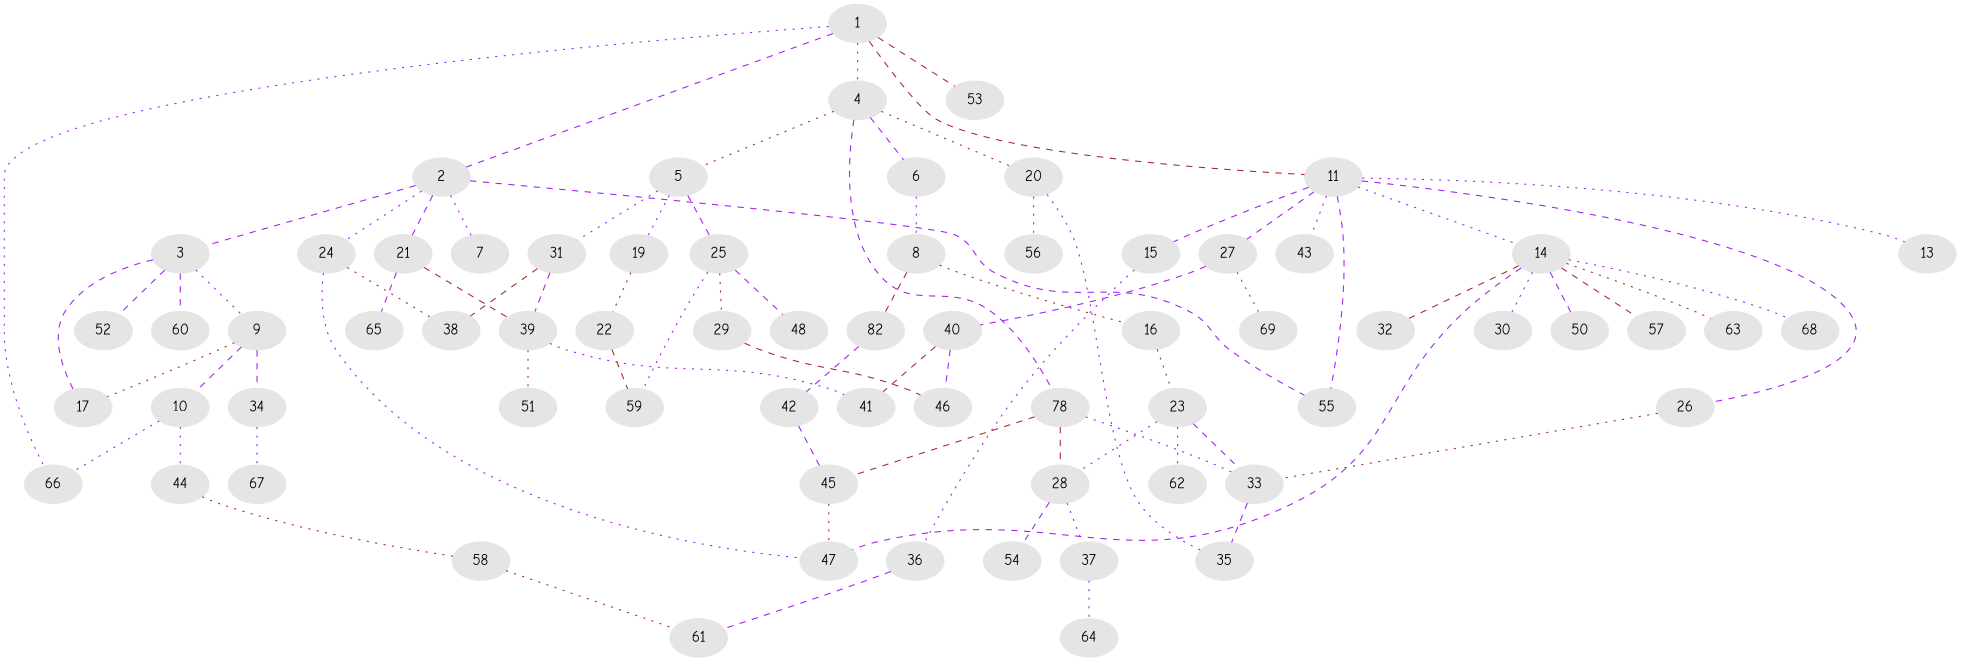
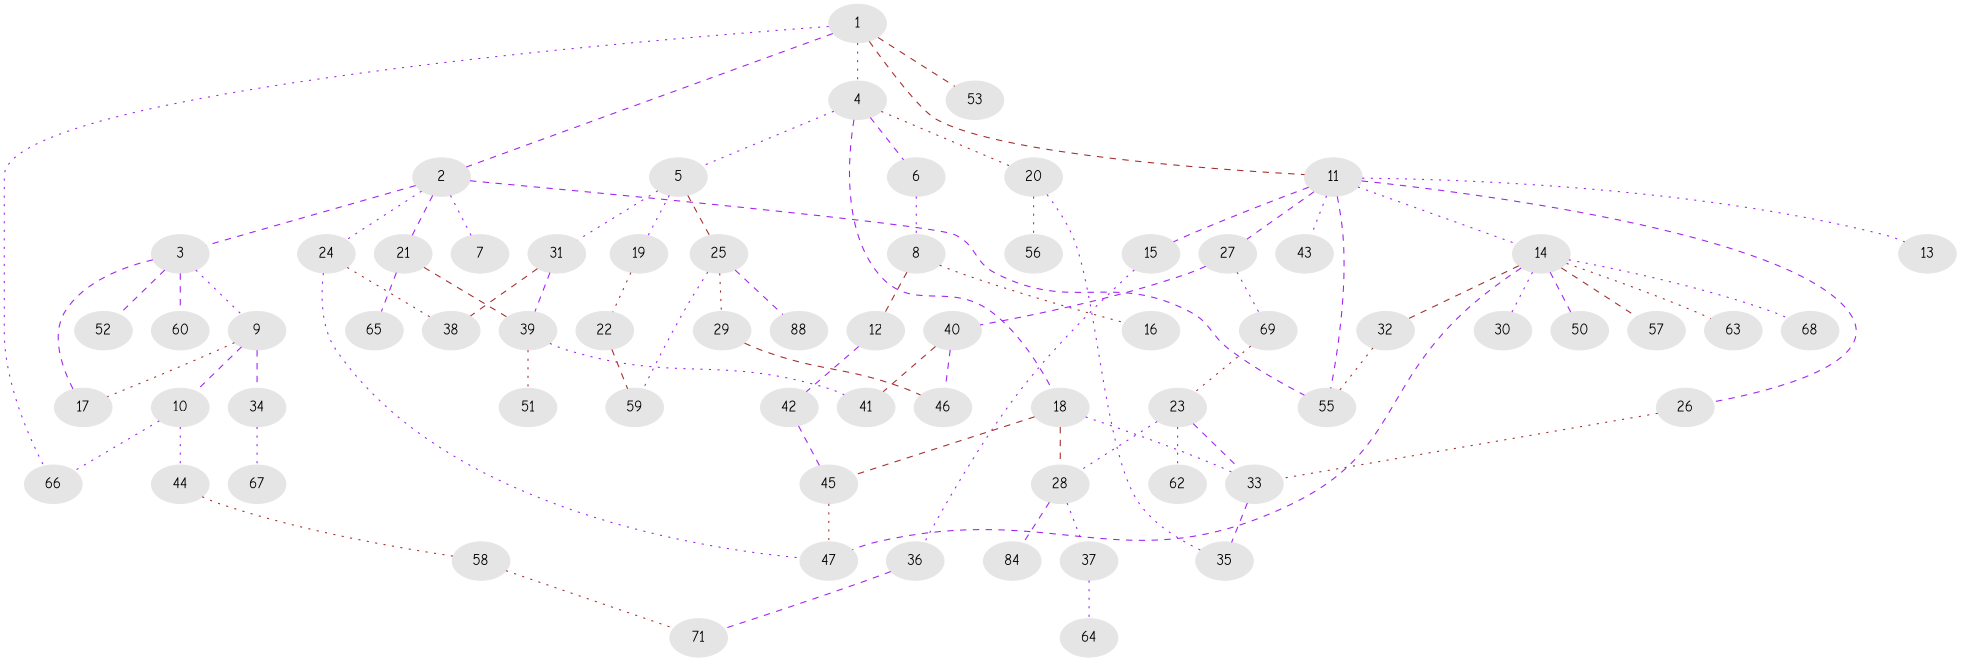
(768, 139) -> (768, 139)
(699, 216) -> (699, 216)
(799, 331) -> (799, 331)
(876, 331) -> (876, 331)
(1164, 369) -> (1223, 369)
none -> (1356, 369)
(1060, 407) -> (1060, 407)
(1012, 561) -> (1012, 561)
(699, 638) -> (699, 638)
